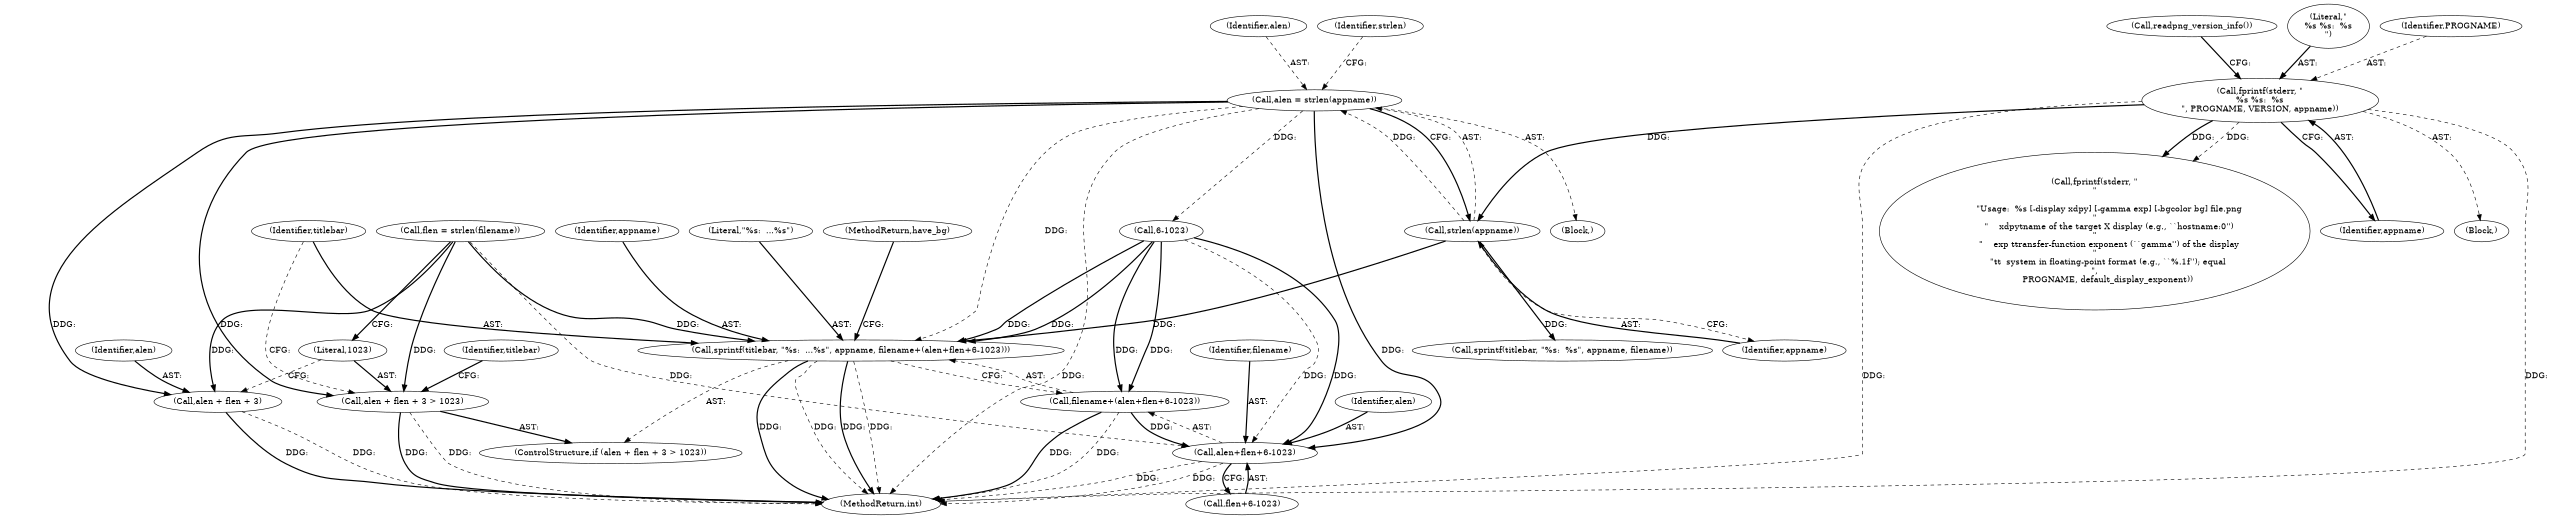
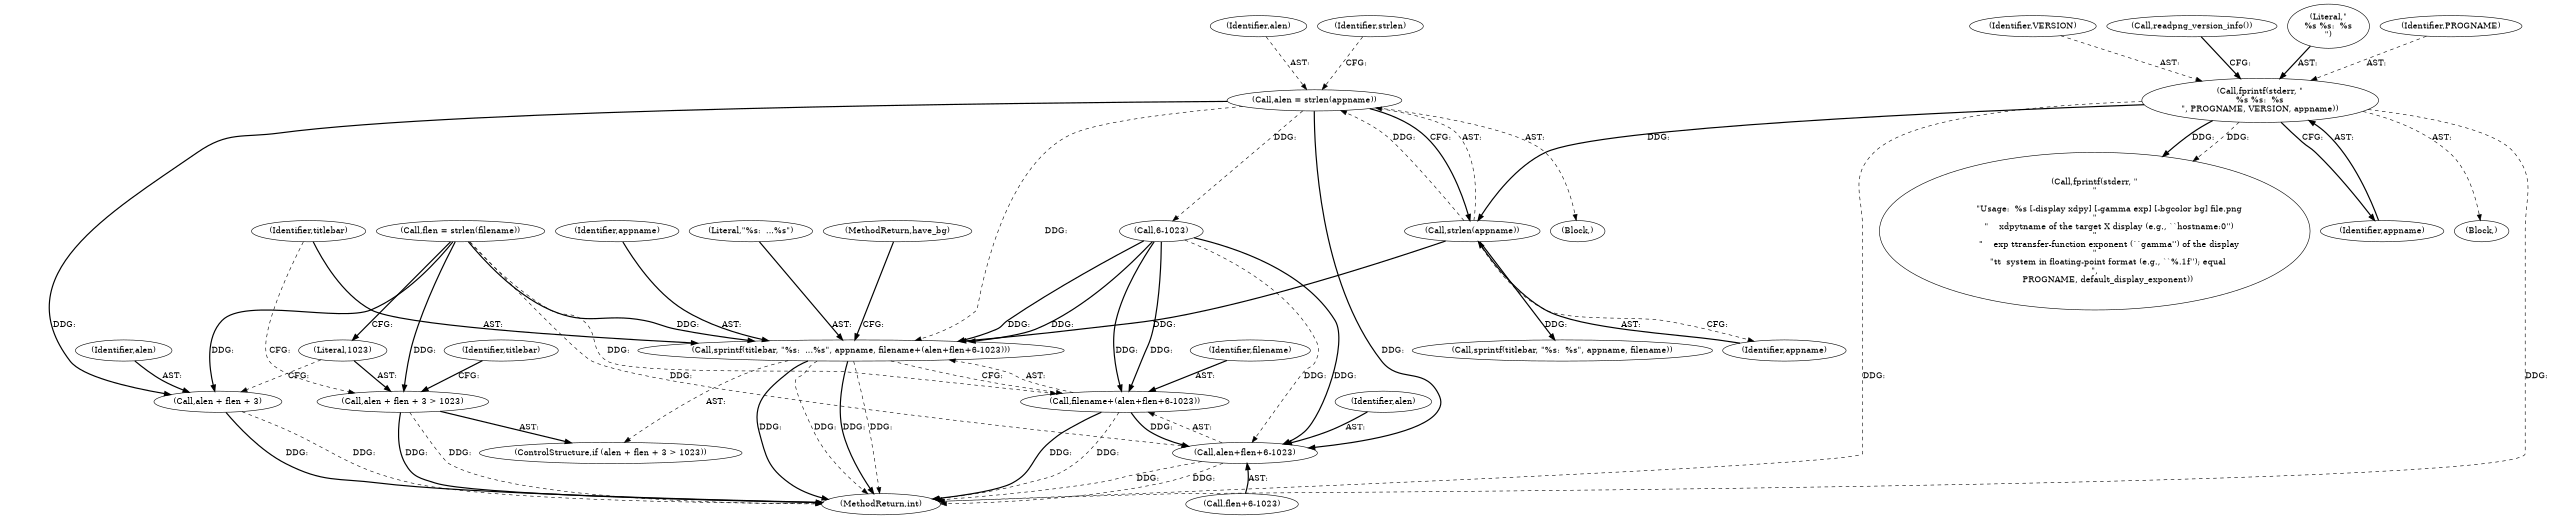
none -> (2033, 26)
(574, 119) -> none
(1087, 288) -> none
none -> (734, 371)
(1248, 399) -> (1191, 375)
(1223, 475) -> none
